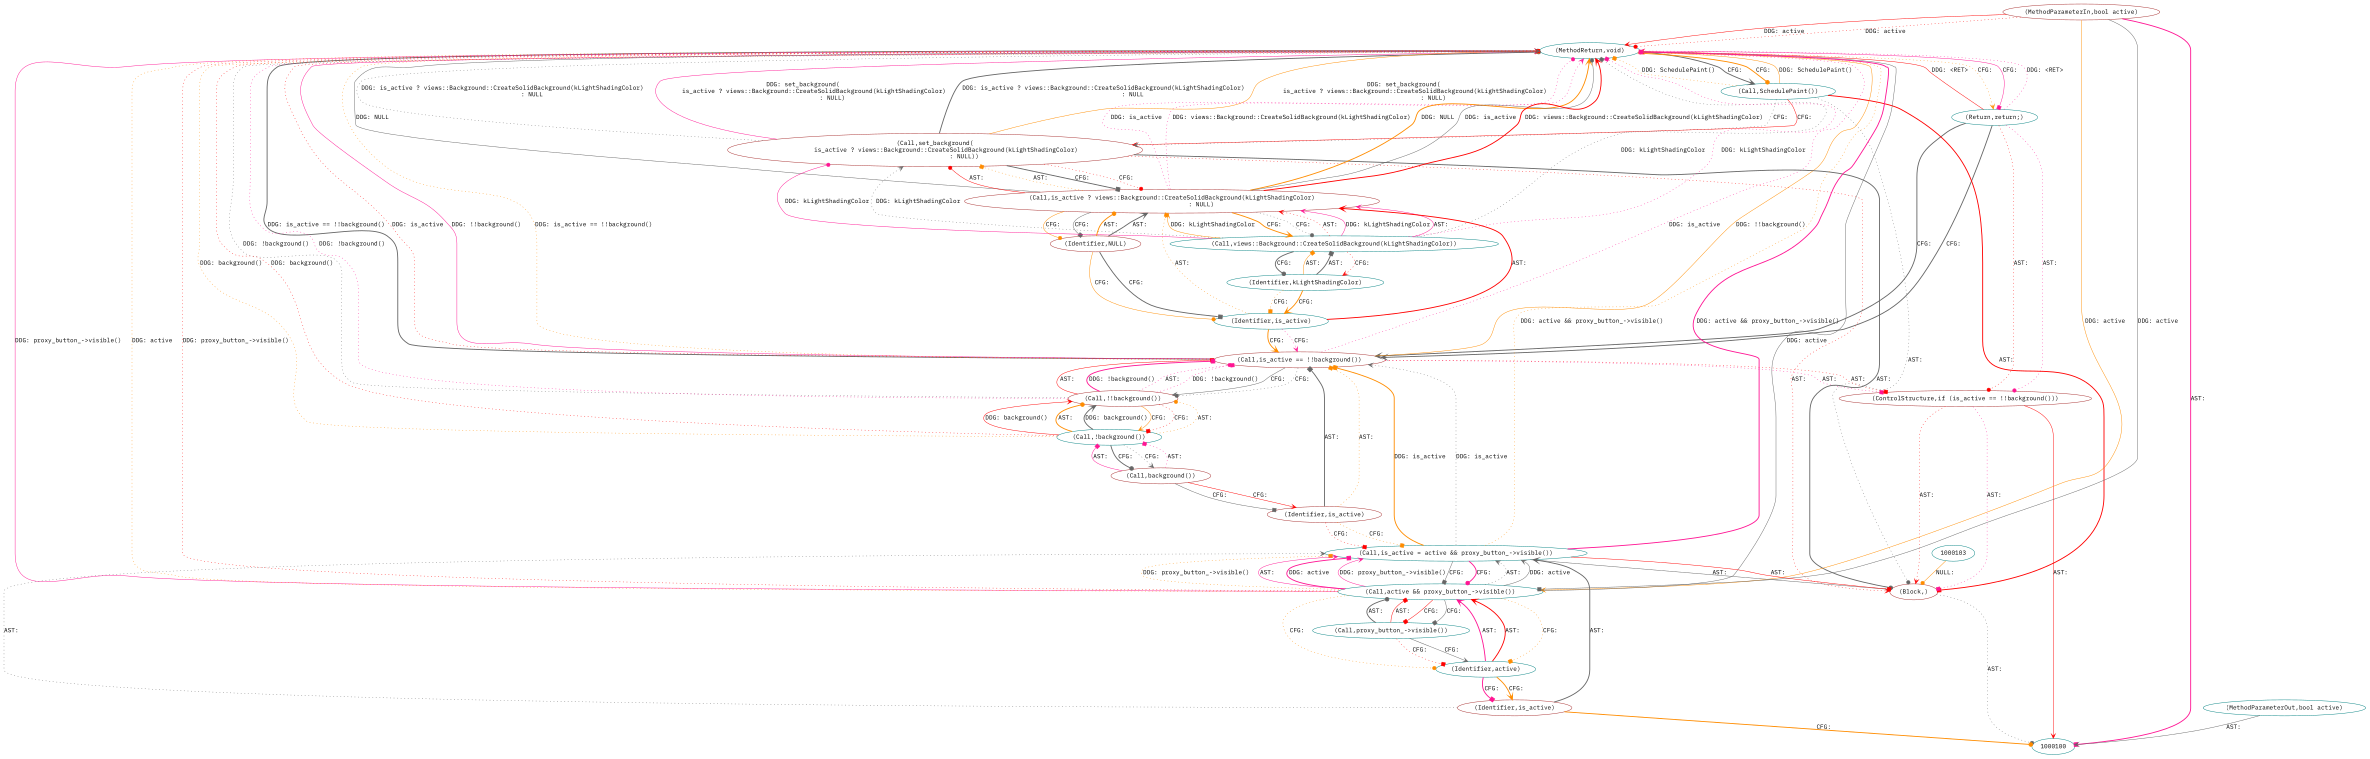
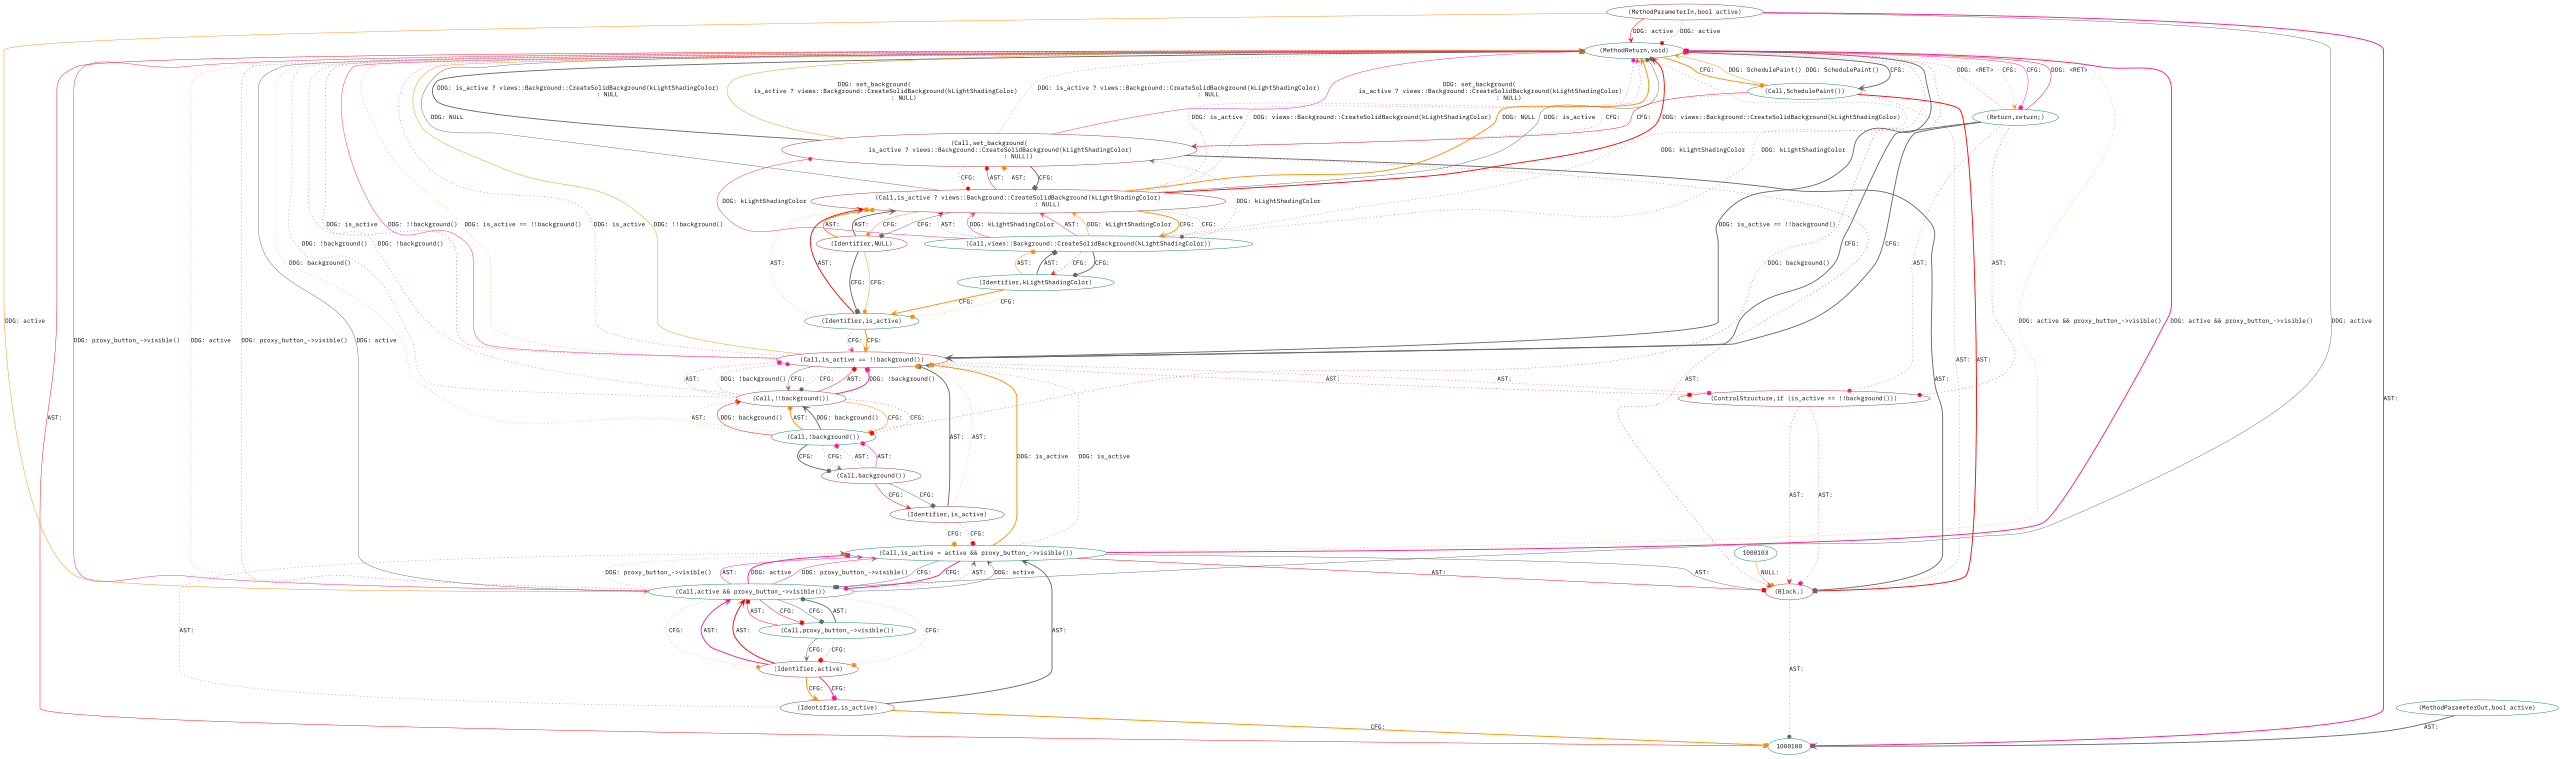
(2053, 554) -> (41, 490)
(1486, 669) -> (808, 669)
(2170, 735) -> (2136, 743)
